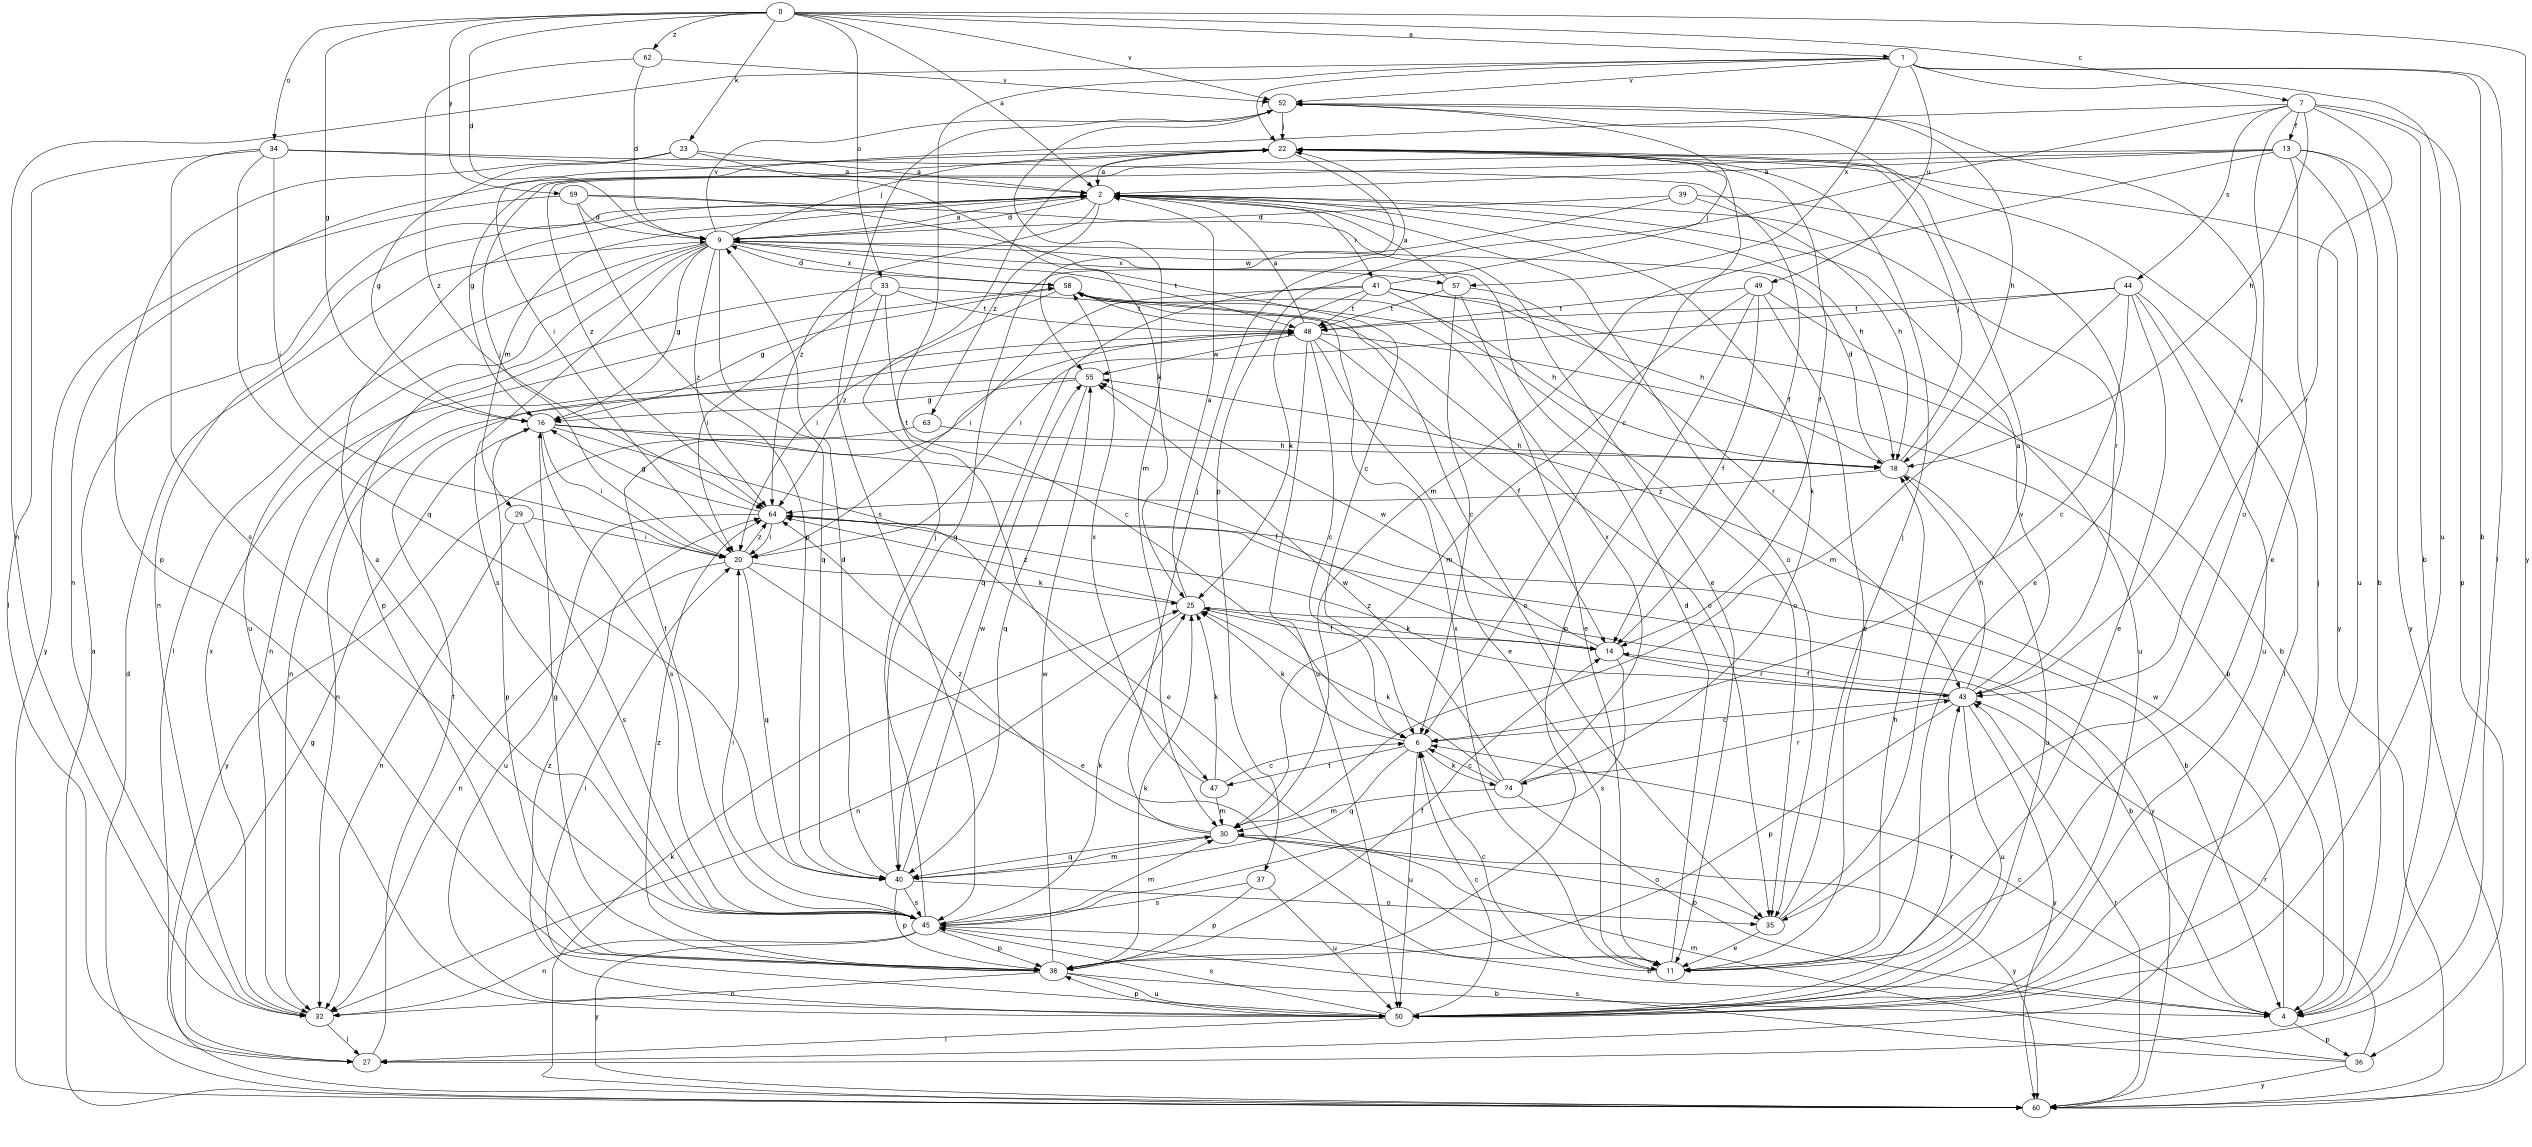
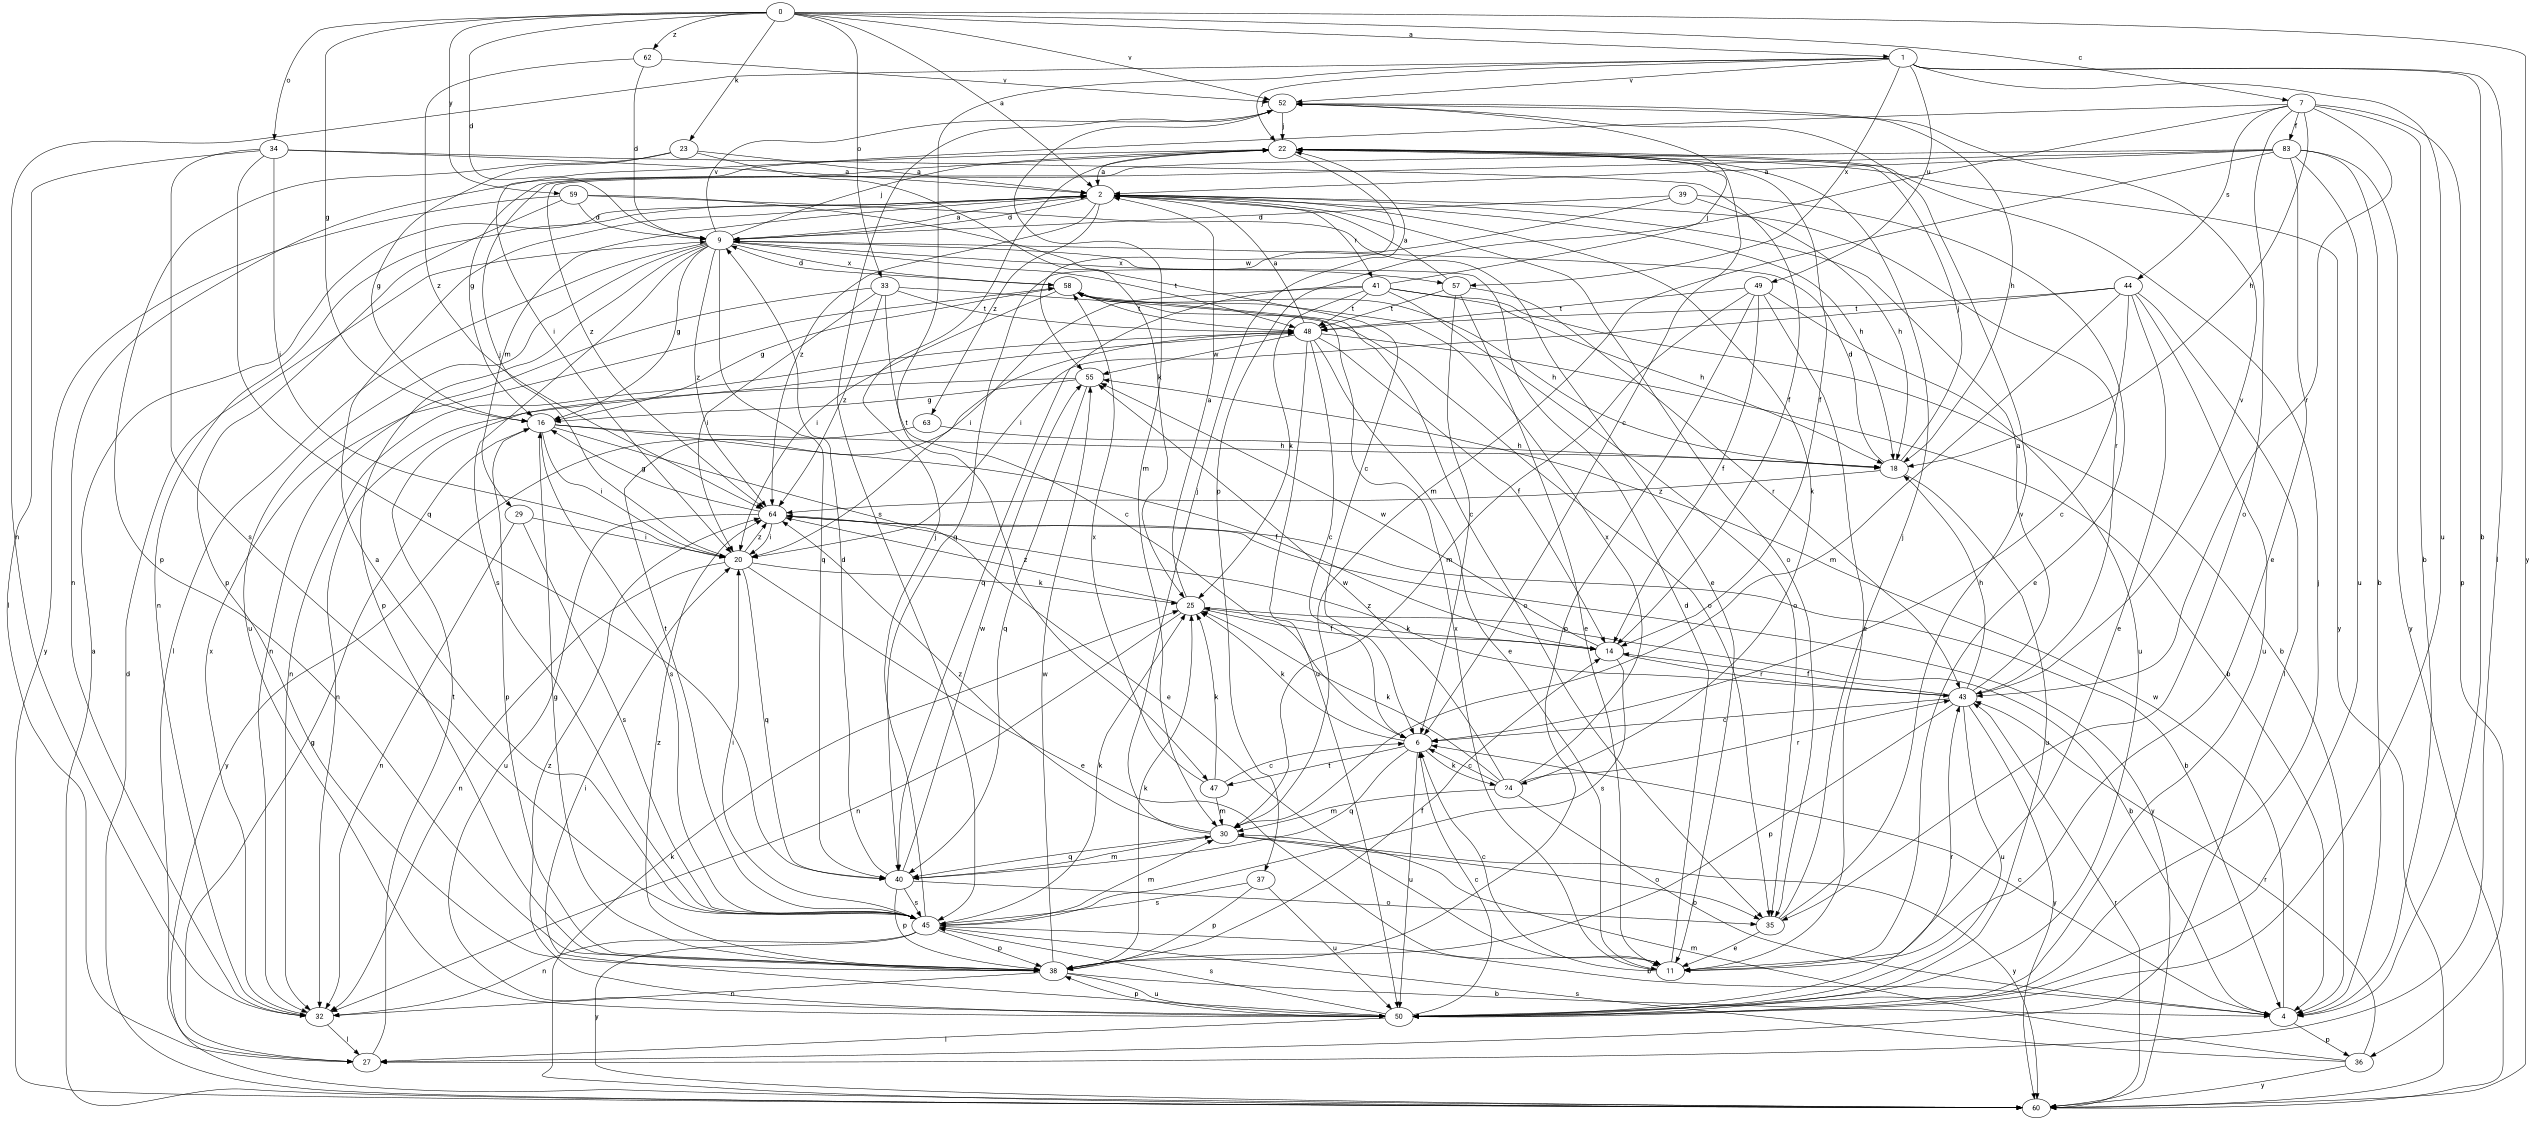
(2287, 149) -> (2287, 149)
(805, 528) -> (324, 765)
(1882, 804) -> none
